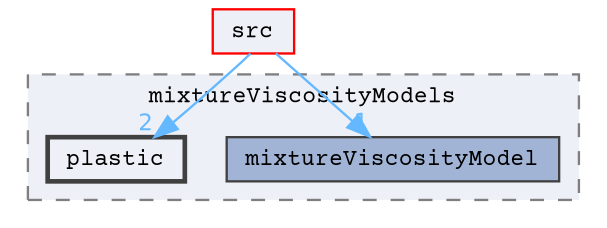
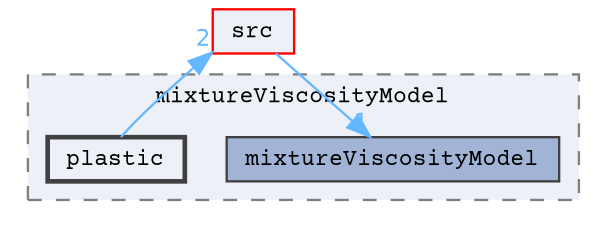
(210, 90) -> (156, 101)
(303, 96) -> (303, 96)
